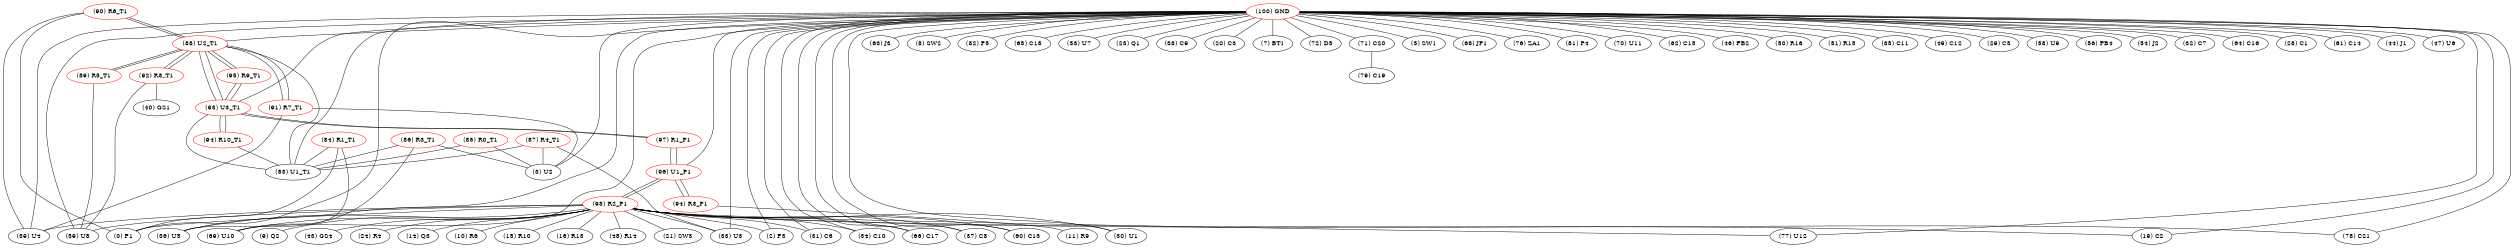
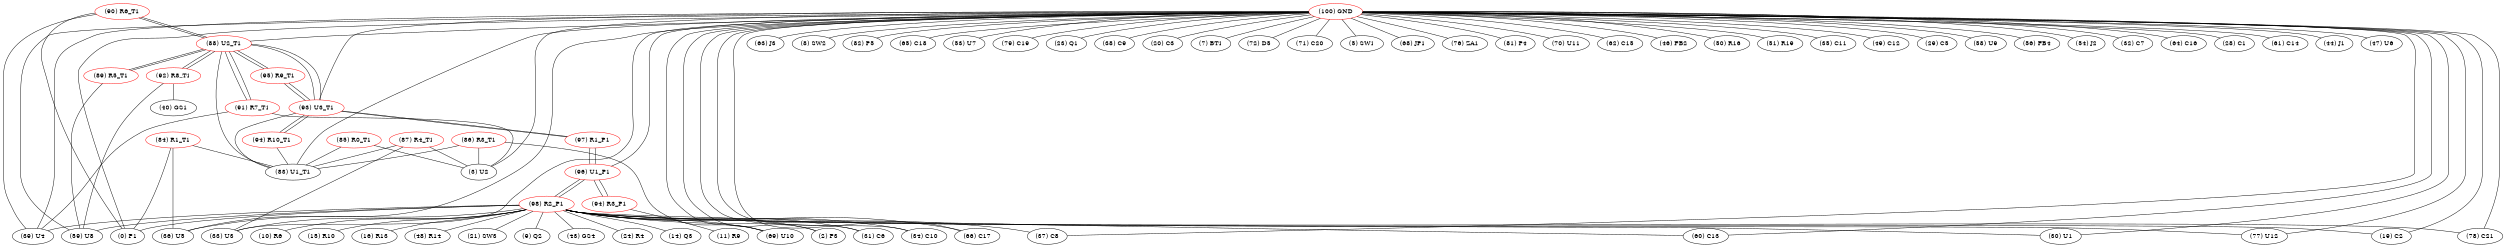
(1842, 44) -> (1780, 44)
(1372, 60) -> (1135, 23)
